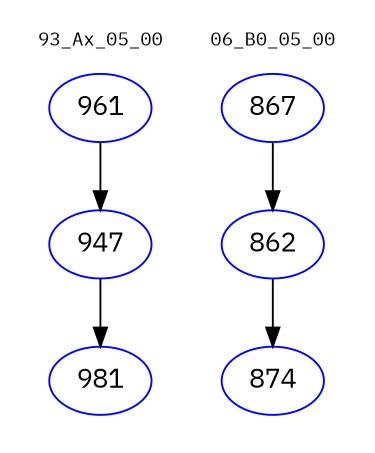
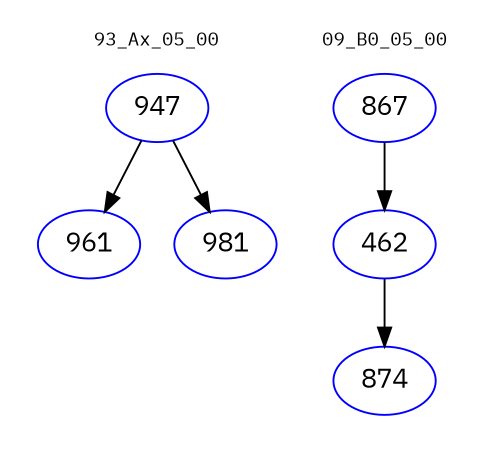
(274, 41) -> (386, 41)
(100, 167) -> (128, 168)
(273, 244) -> (385, 244)
